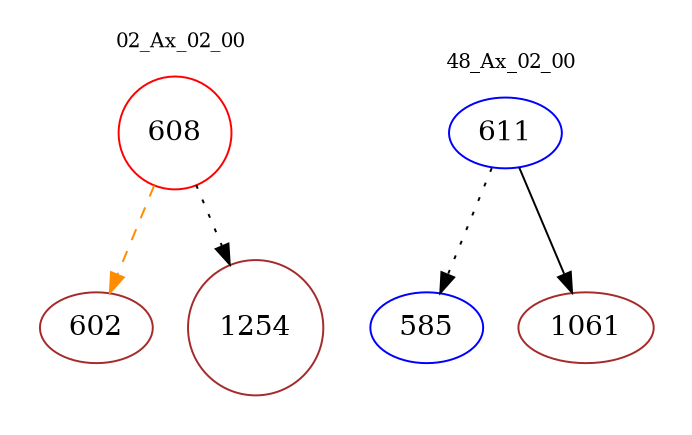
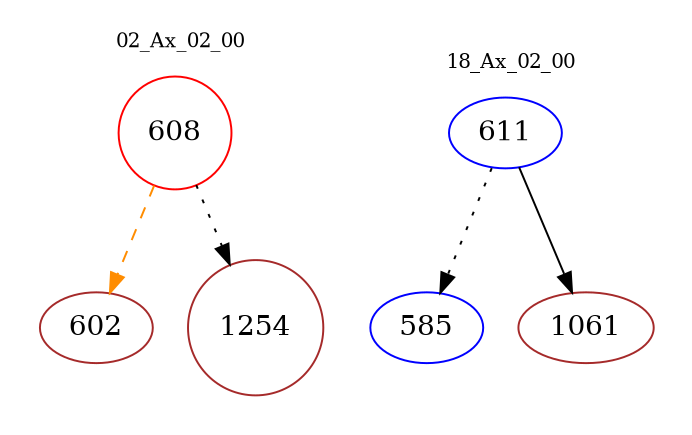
(511, 63) -> (511, 63)
